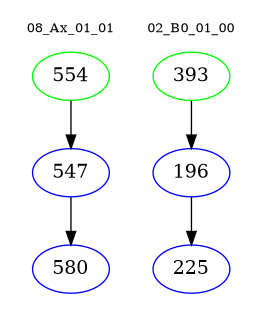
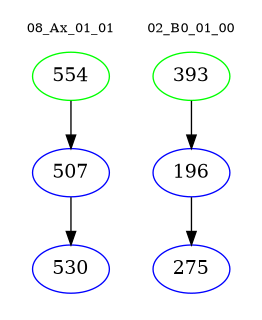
(71, 173) -> (71, 173)
(71, 269) -> (71, 269)
(191, 269) -> (191, 269)
